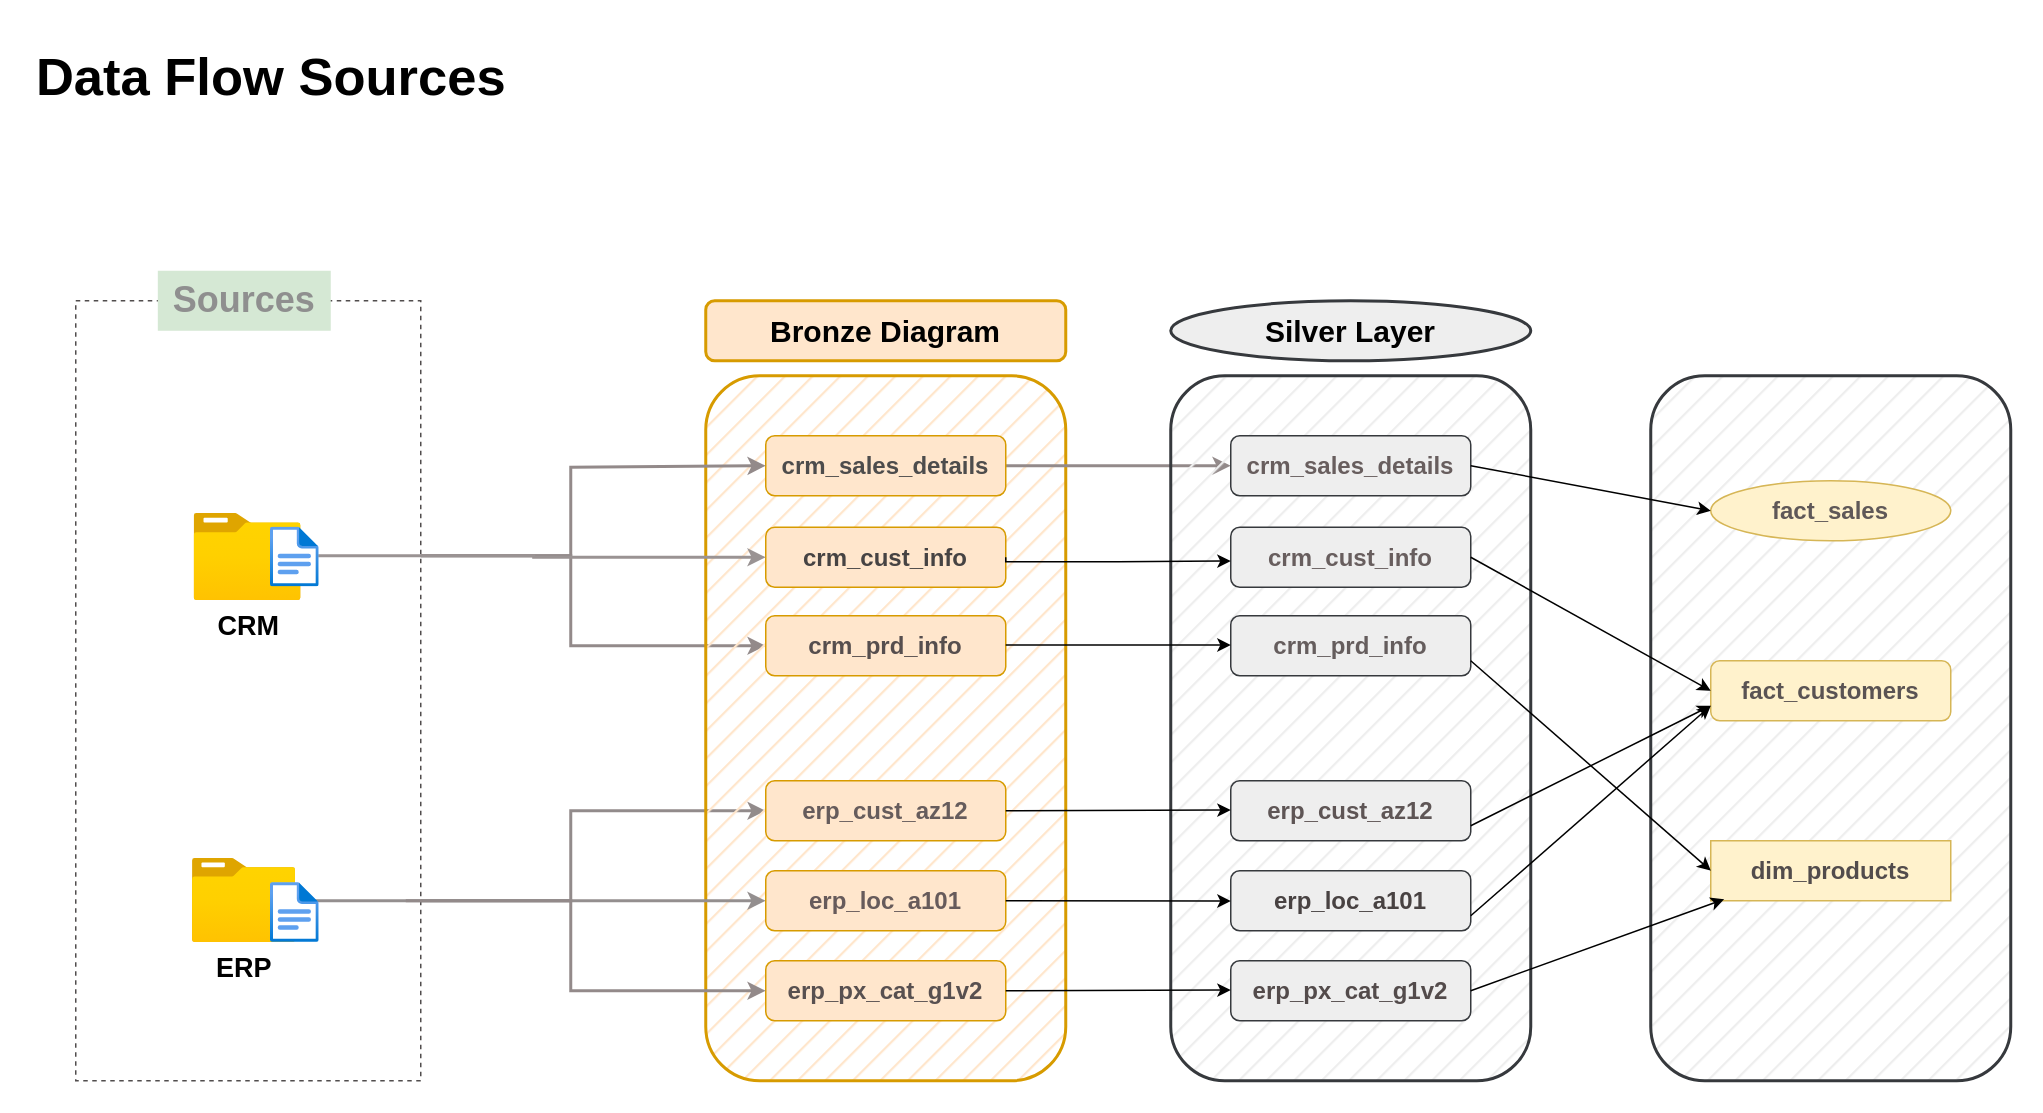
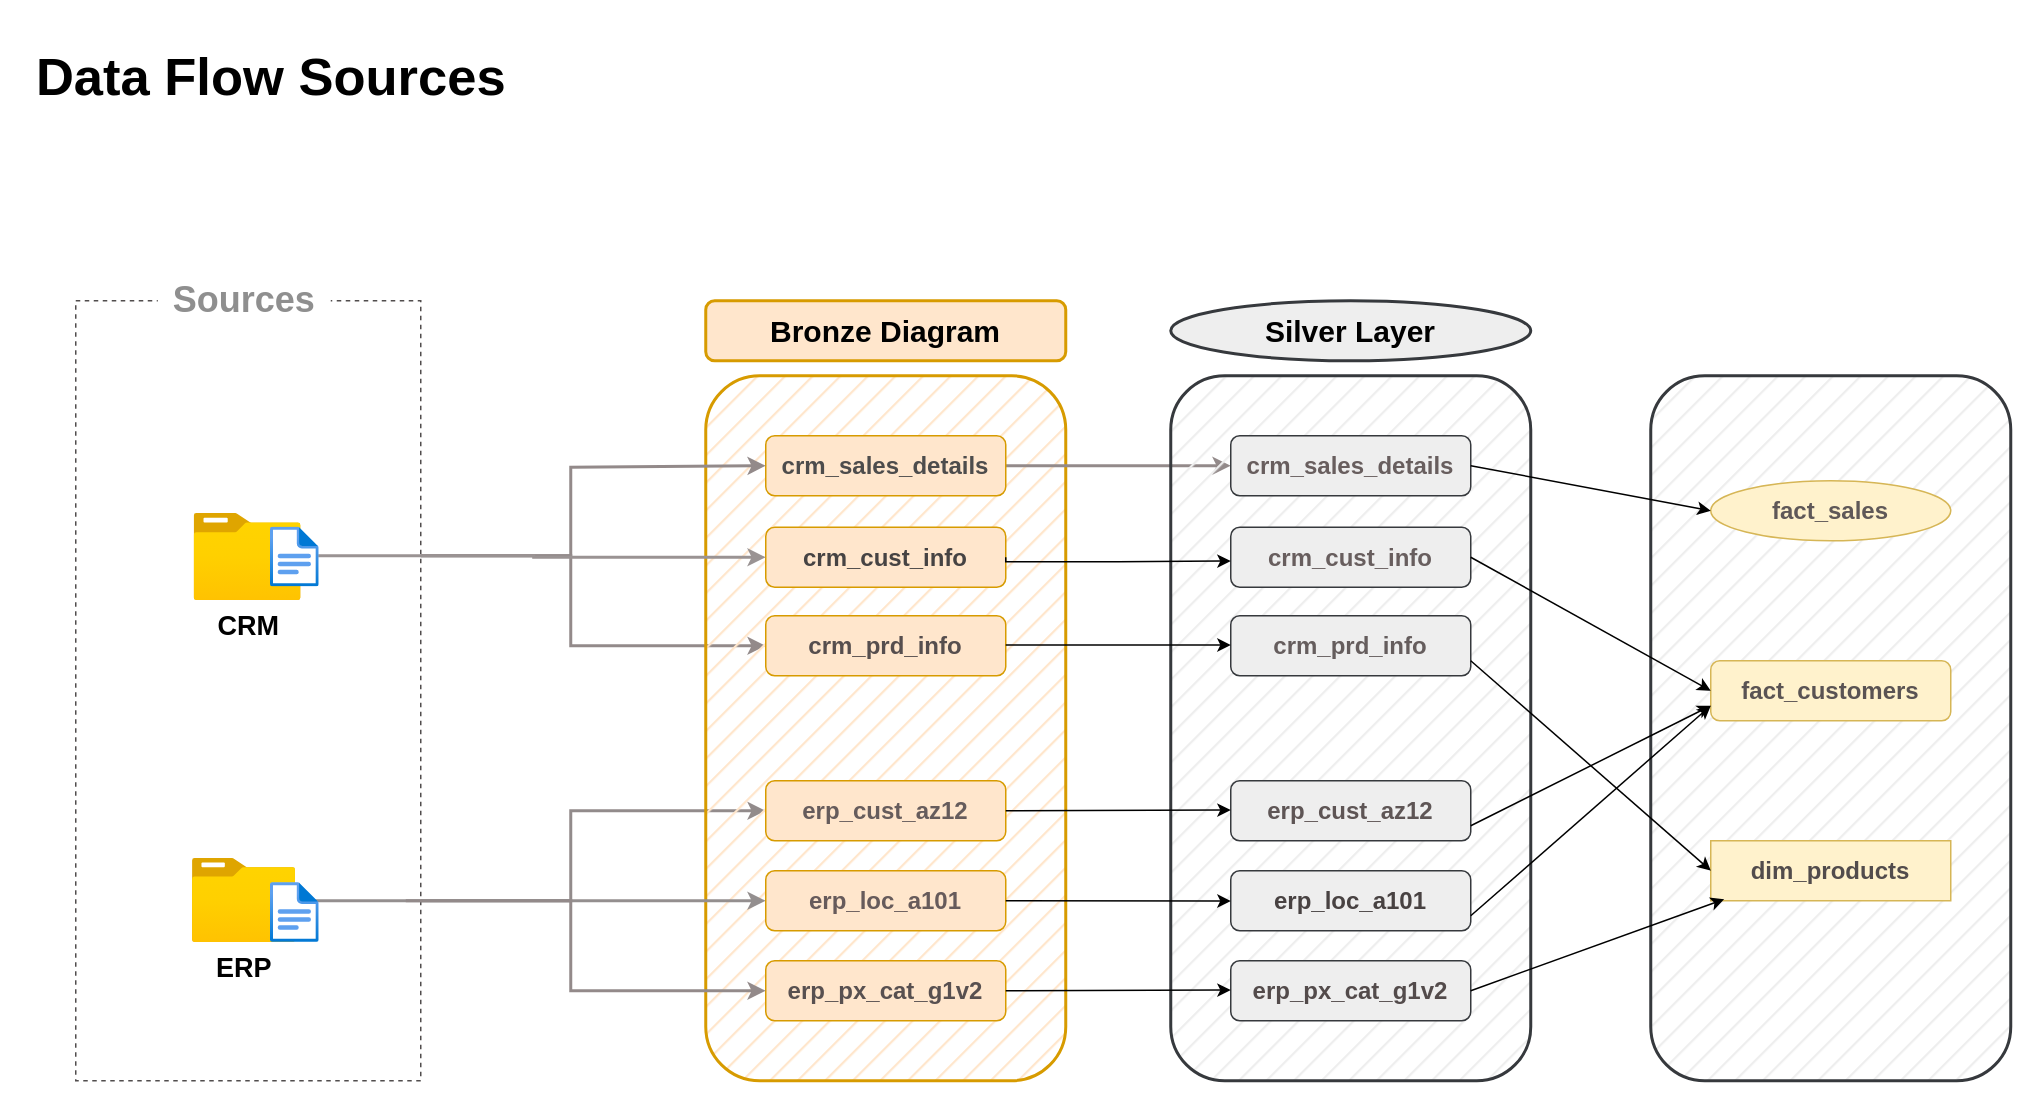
(244, 301) -> (244, 301)
